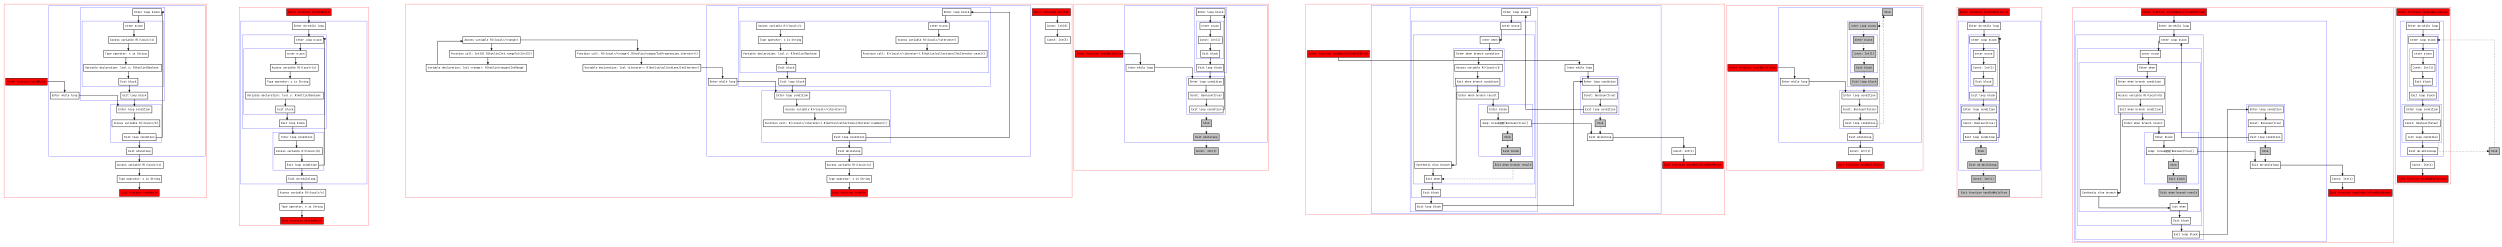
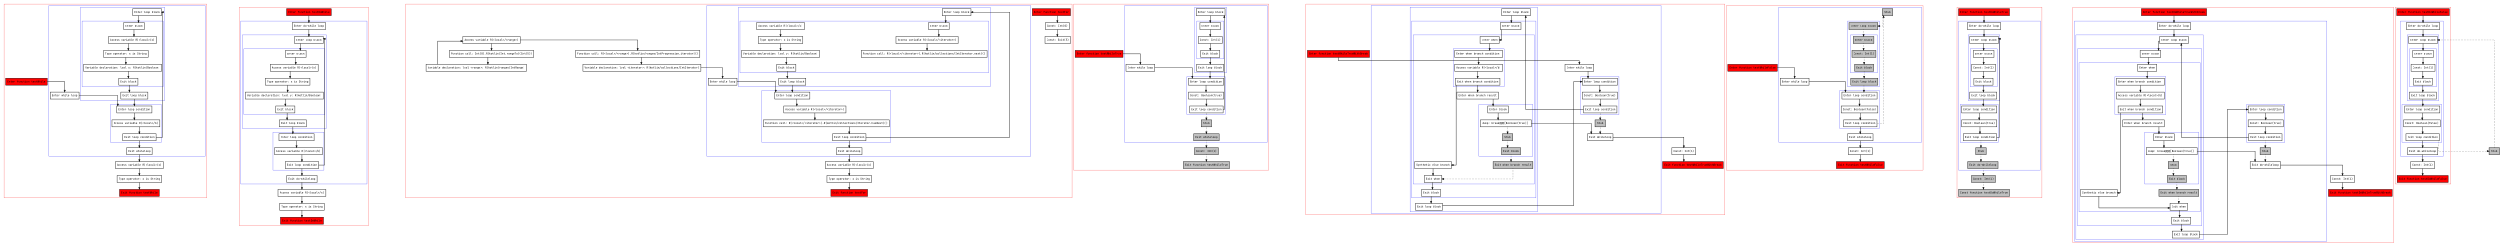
(1058, 40) -> (1058, 40)
none -> (1206, 165)
(1984, 193) -> (1984, 193)
